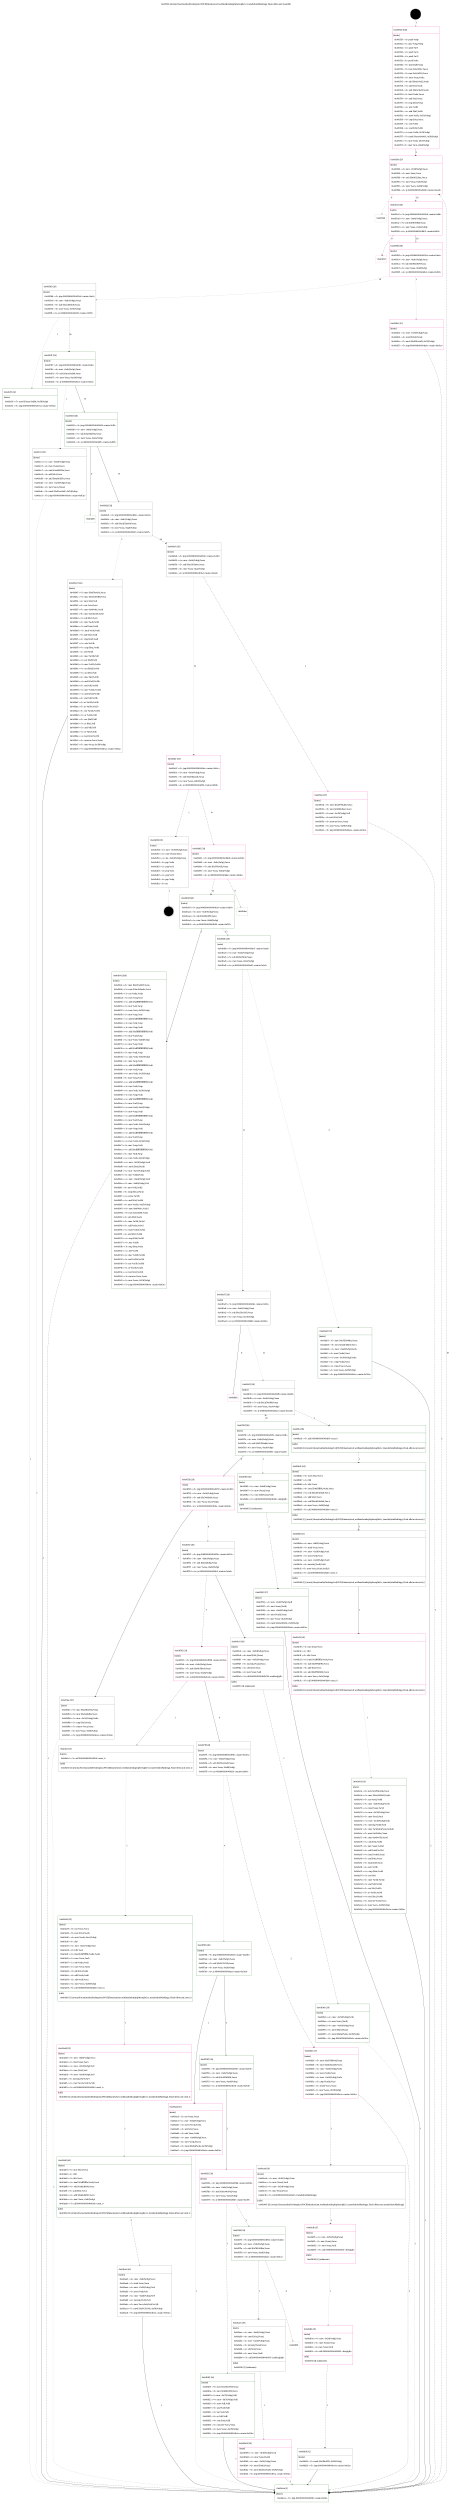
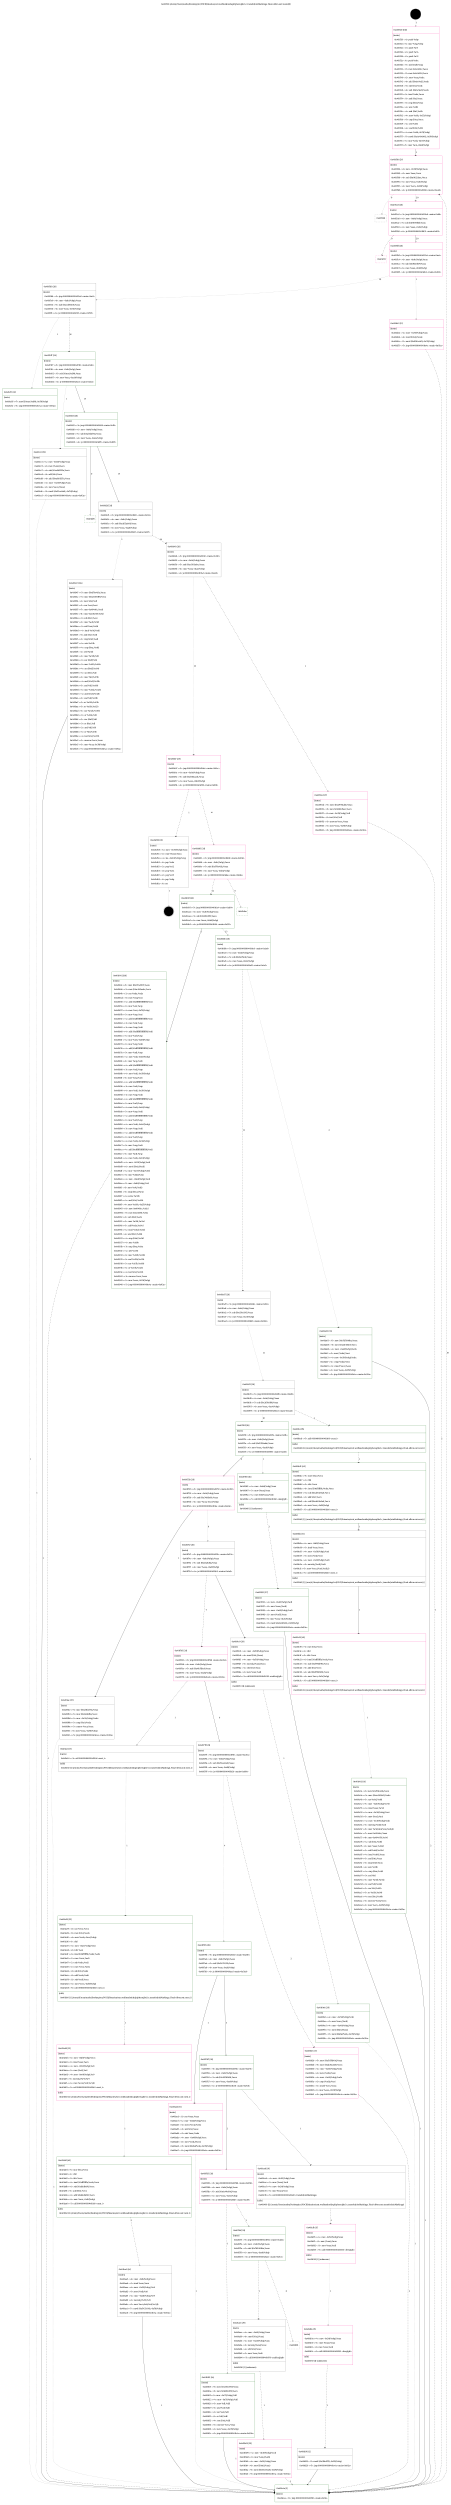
(233, 1398) -> none
(265, 1419) -> (262, 1418)
(331, 2131) -> (276, 2127)
